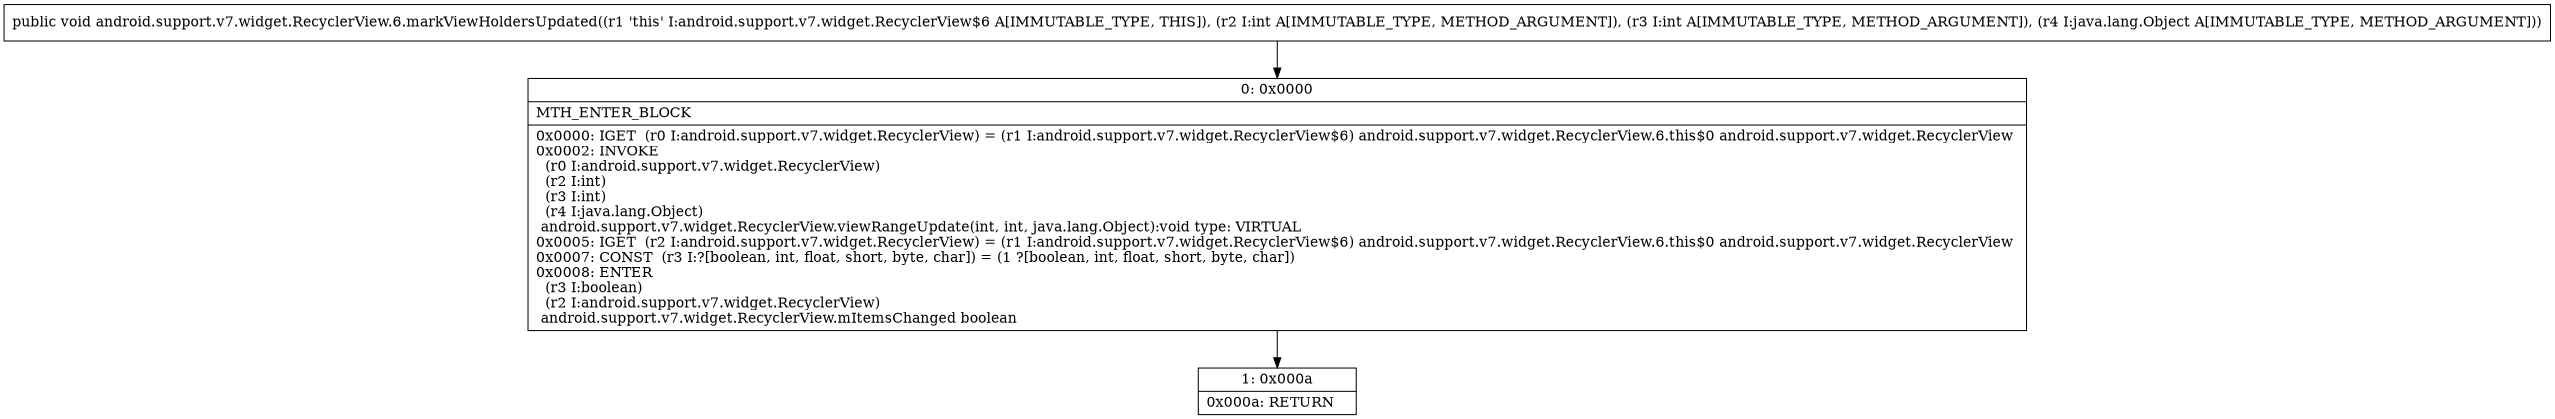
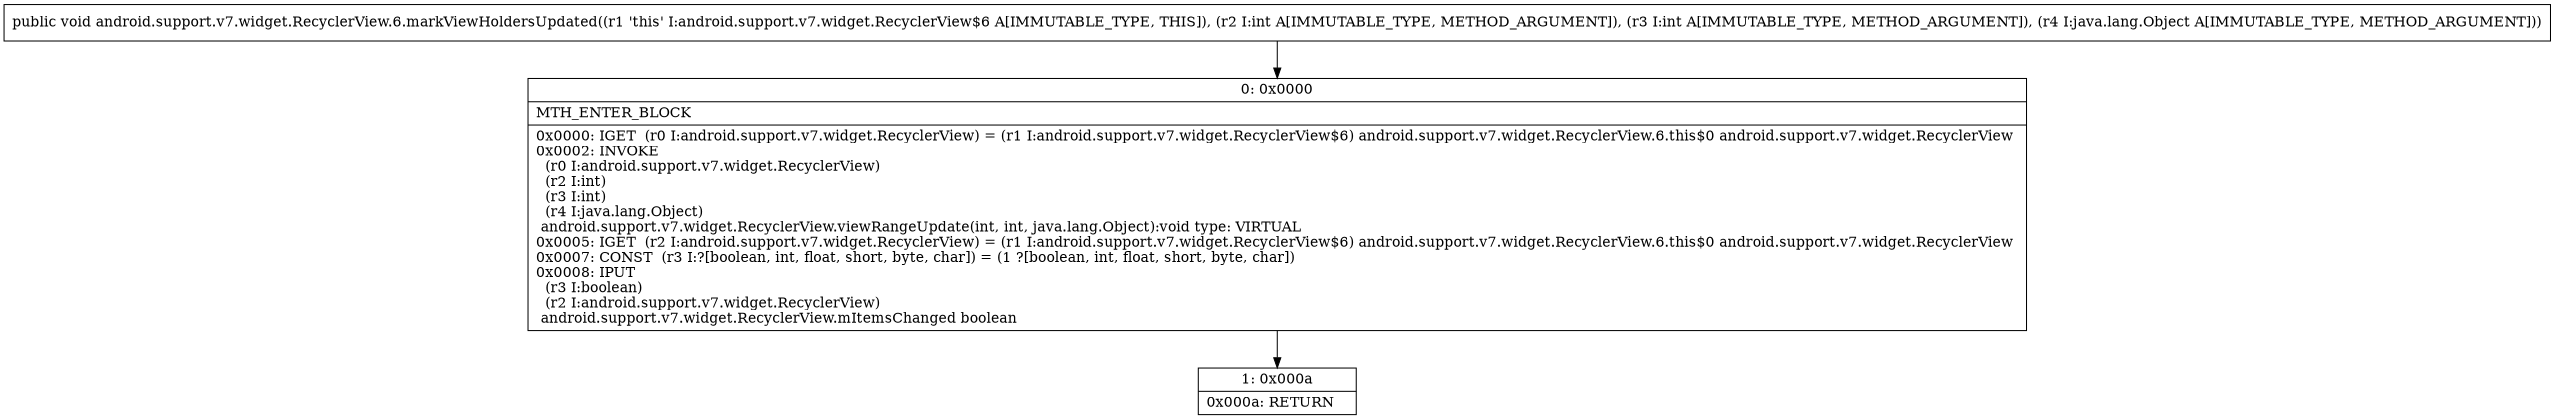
(599, 273) -> (590, 273)
